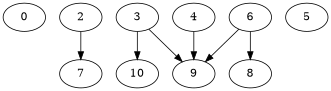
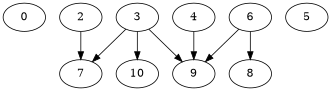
none -> (112, 43)
